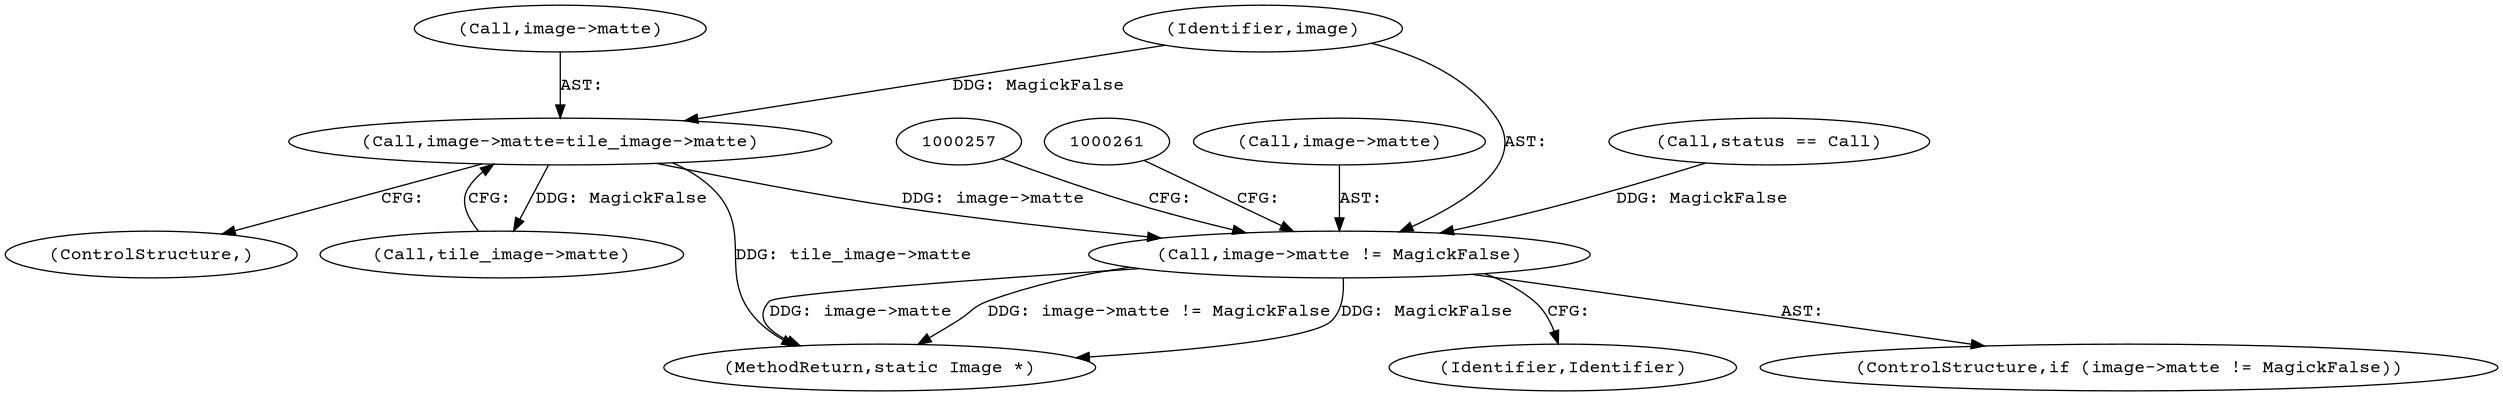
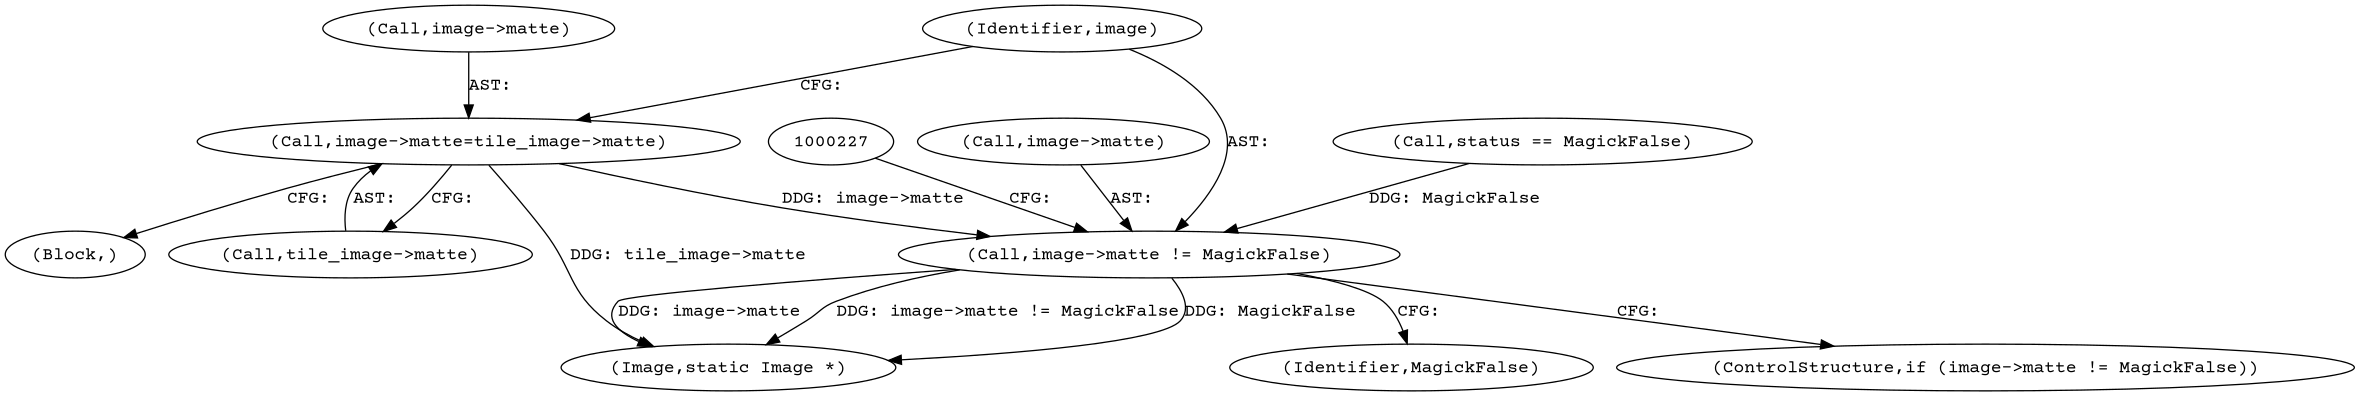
(1039, 85) -> (827, 85)
(959, 142) -> (831, 142)
(1107, 142) -> none
(1769, 142) -> (1543, 142)
(495, 198) -> (380, 198)
(622, 198) -> (458, 198)
(151, 255) -> (75, 255)
(1808, 311) -> (1644, 311)
(880, 368) -> (728, 368)
(1563, 368) -> (1411, 368)
